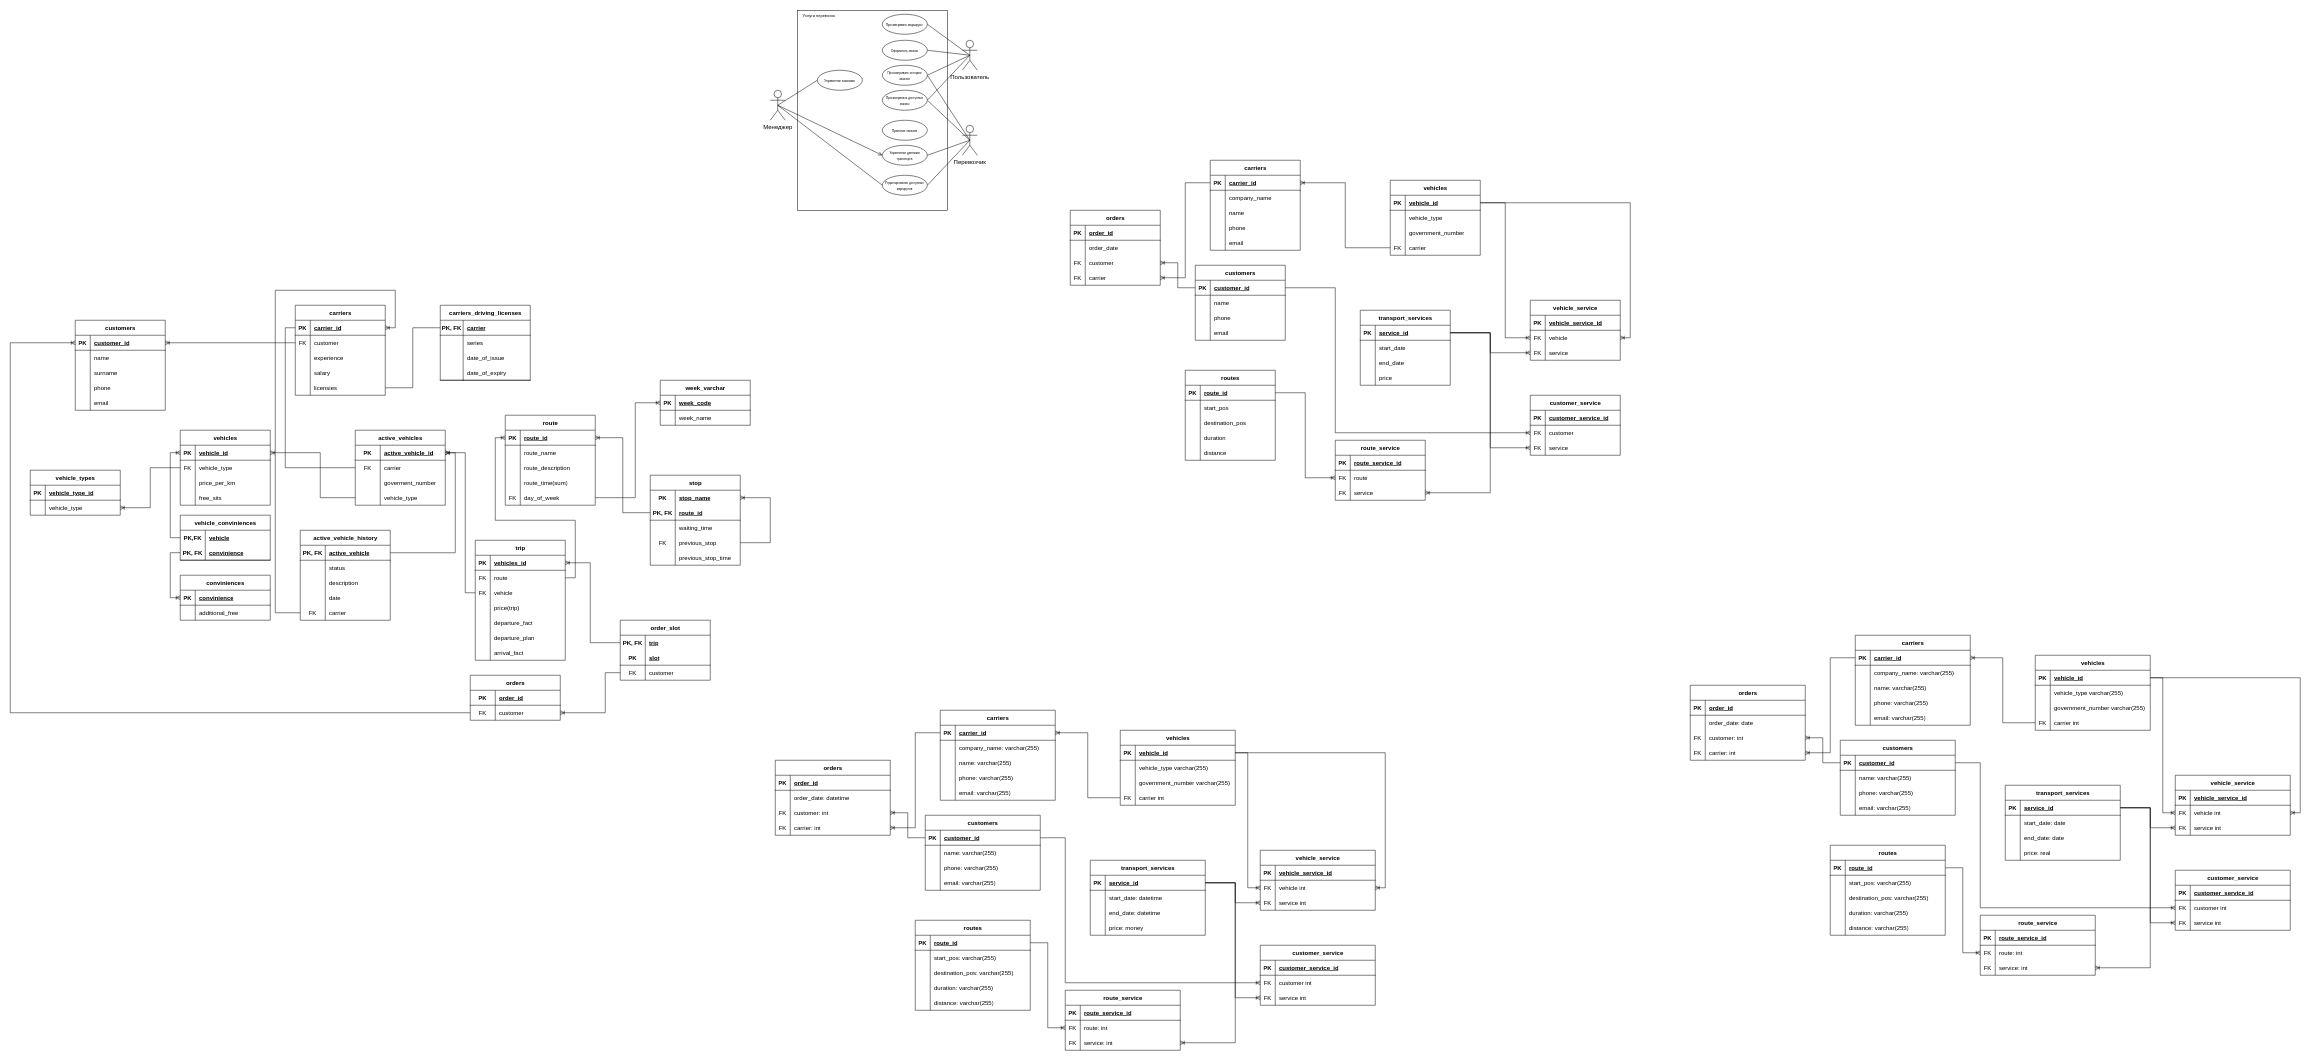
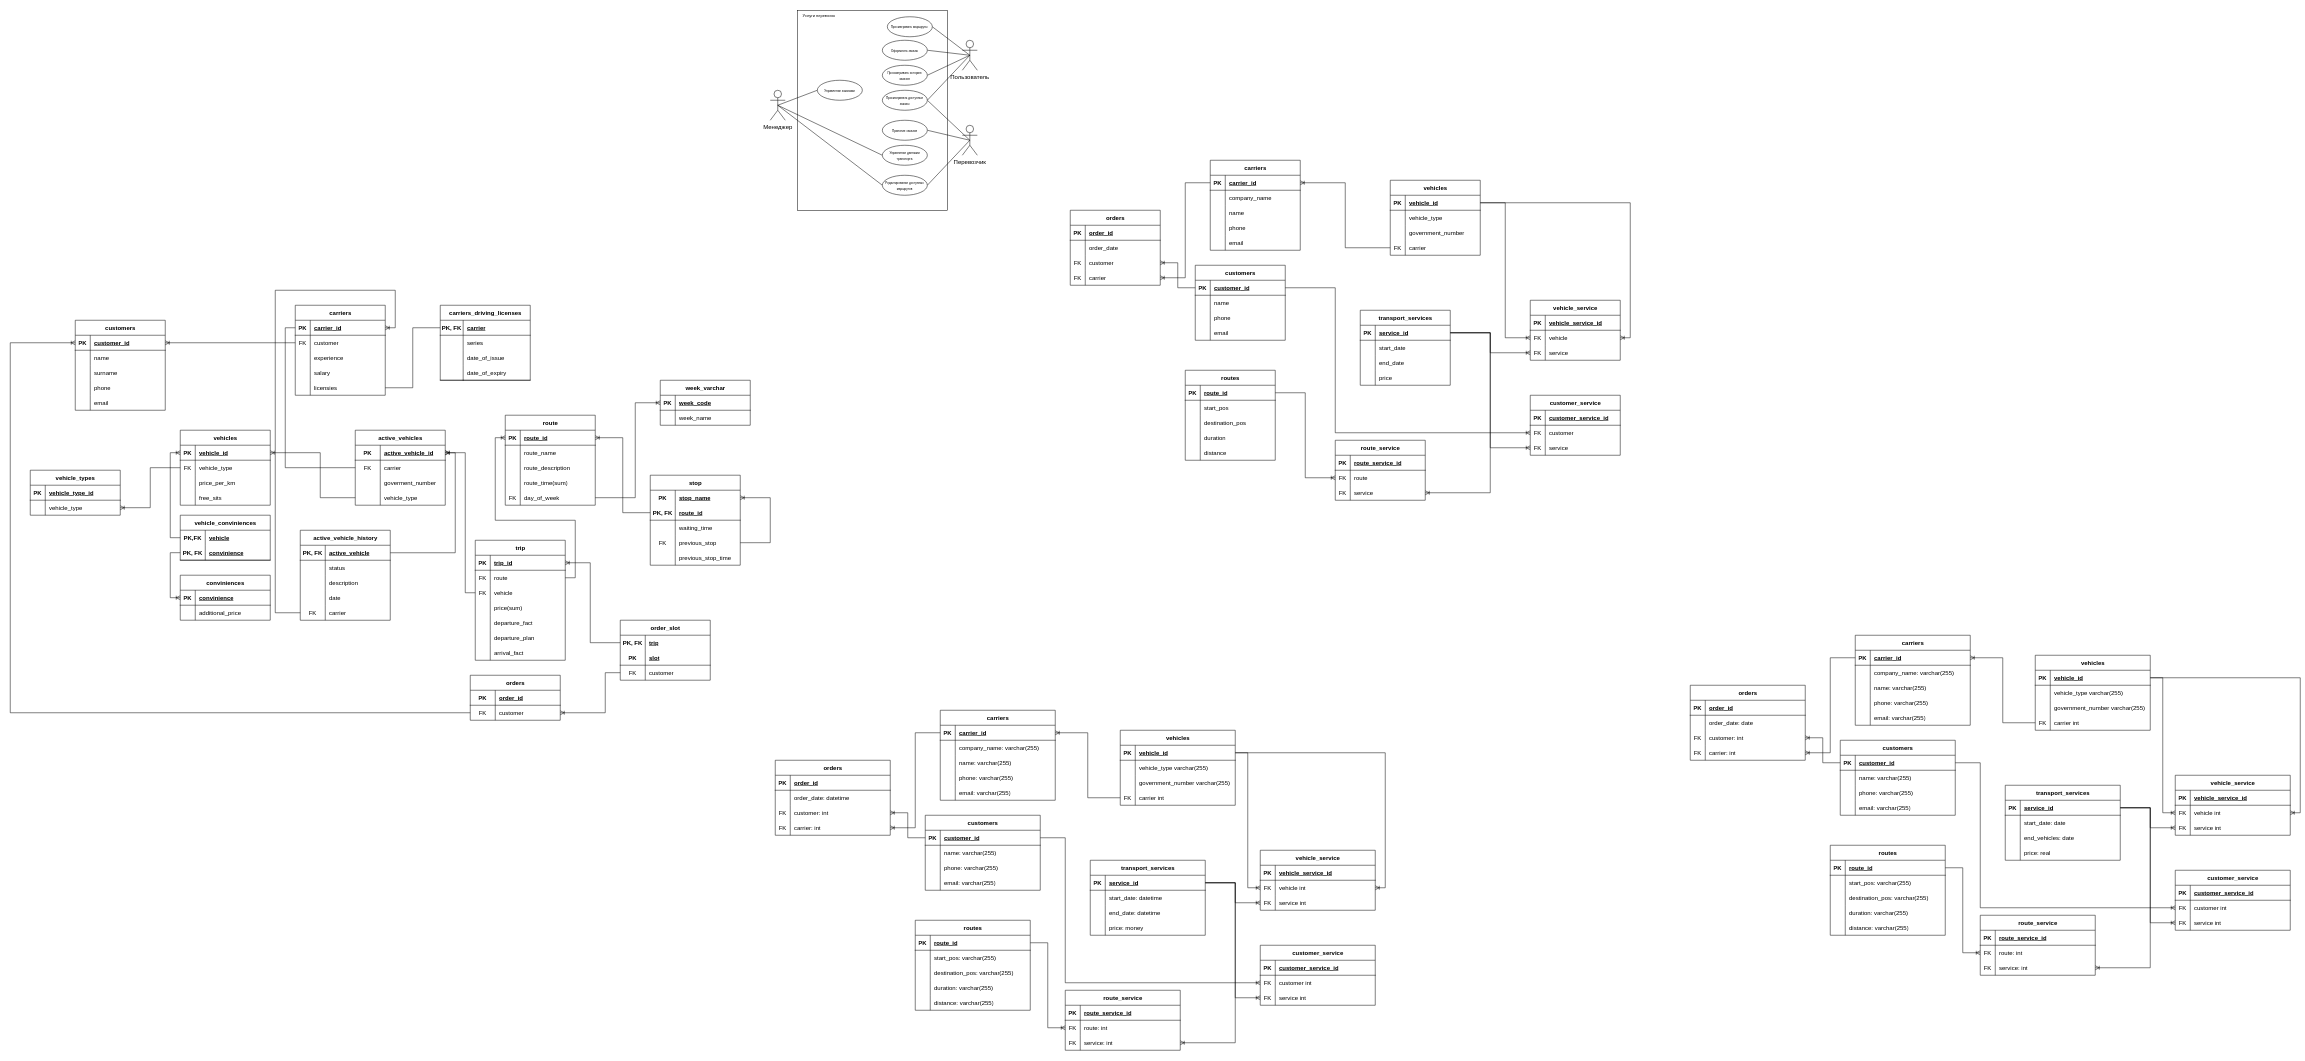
(905, 24) -> (910, 27)
(840, 80) -> (840, 90)
(947, 105) -> none
none -> (946, 135)
(946, 149) -> none
(879, 153) -> (879, 154)
(510, 563) -> (504, 563)
(511, 608) -> (510, 608)
(222, 613) -> (223, 613)
(2046, 838) -> (2051, 838)
